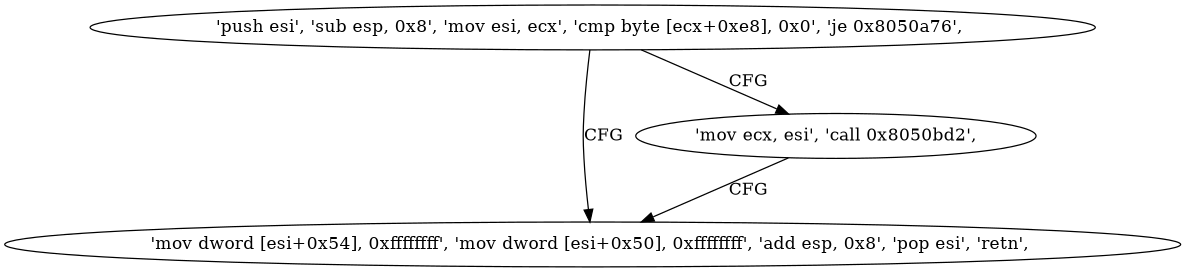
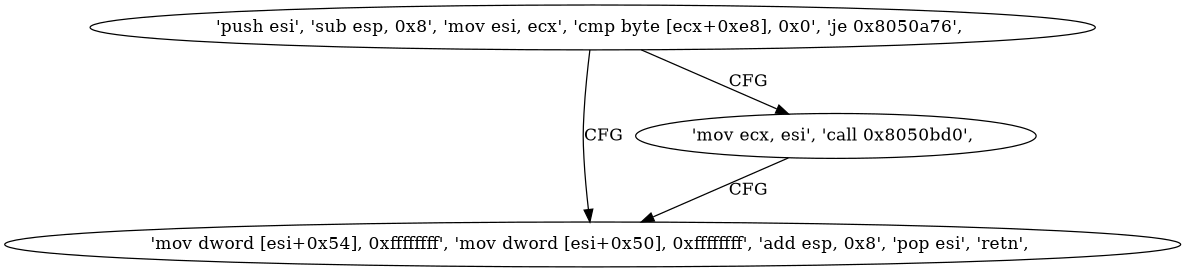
(836, 136) -> (836, 136)
